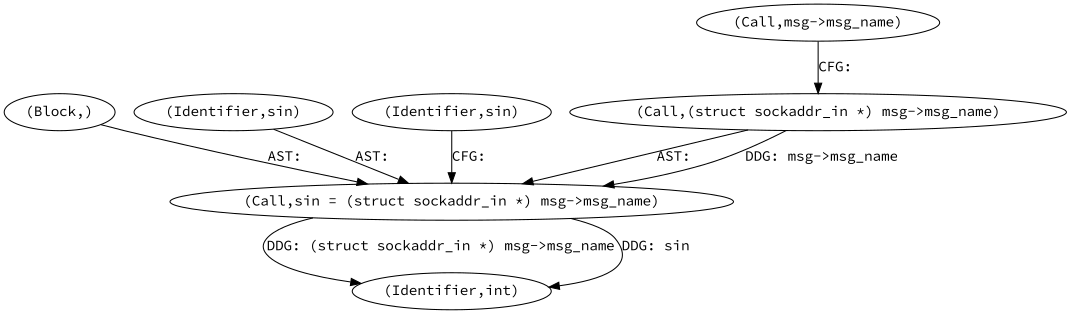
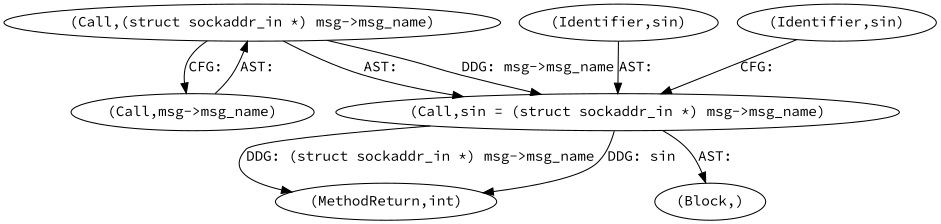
none -> (189, 59)
(840, 67) -> (262, 67)
(229, 155) -> (686, 148)
(452, 291) -> (386, 202)
